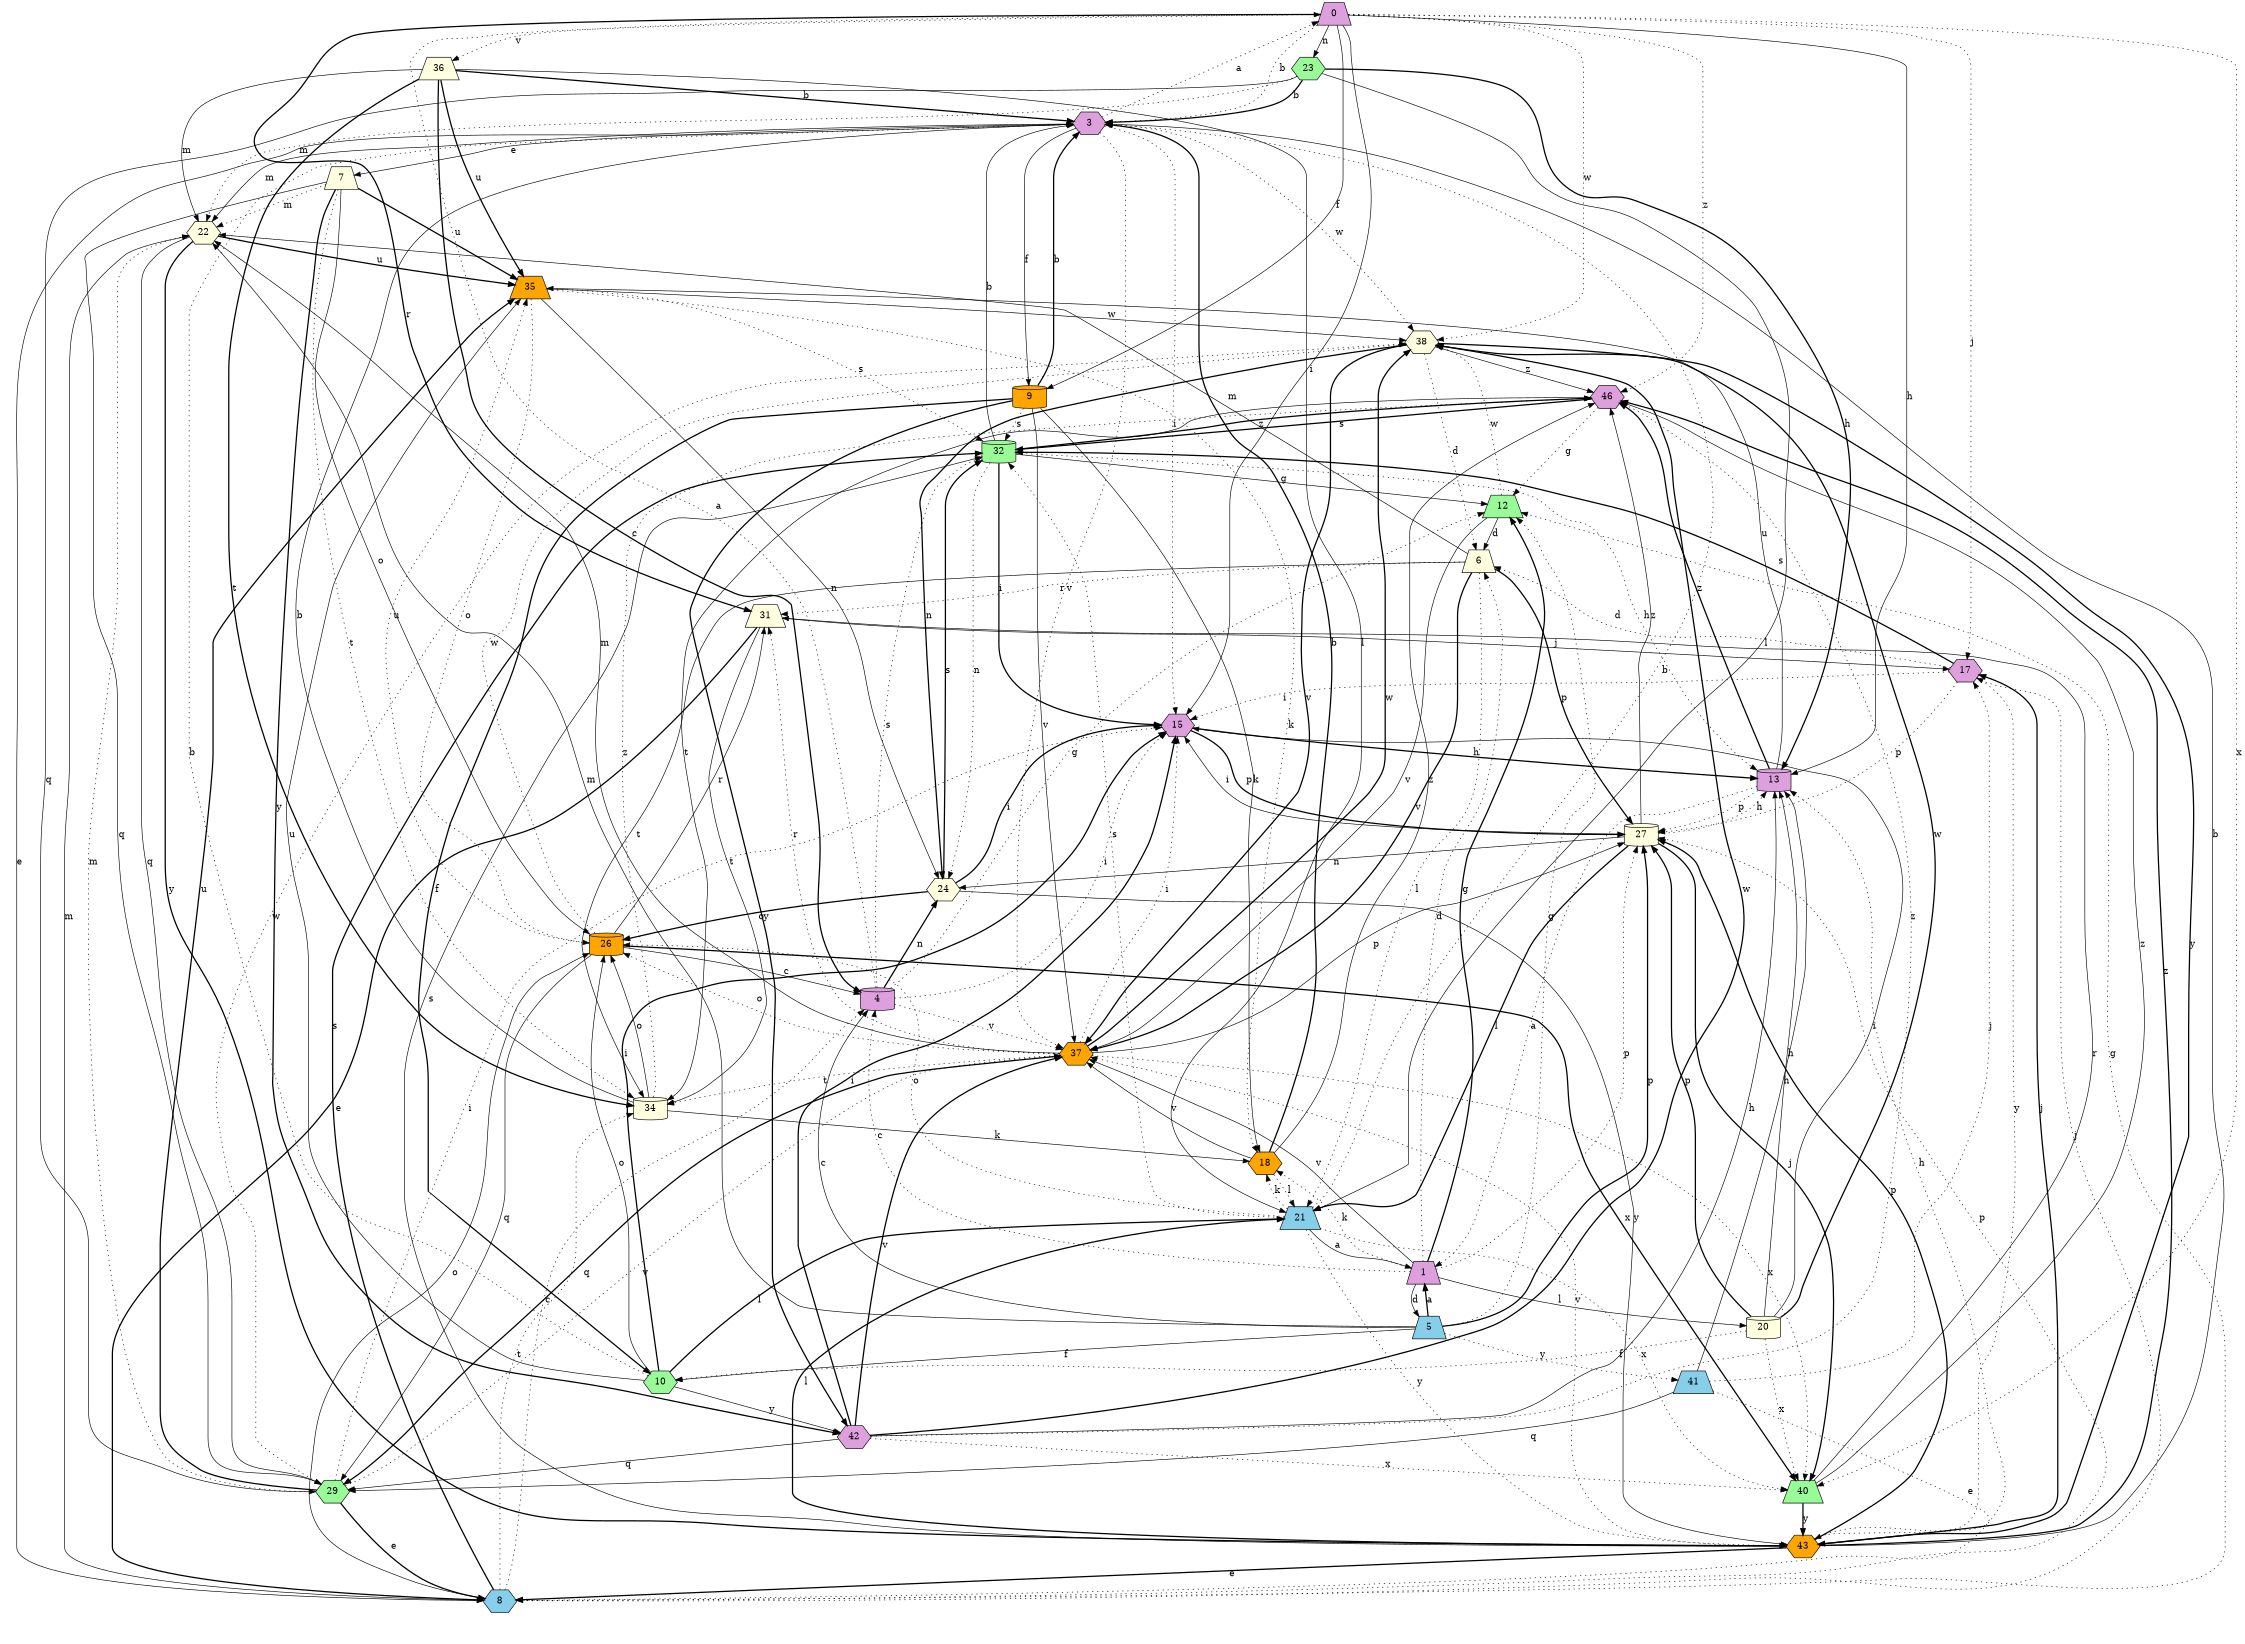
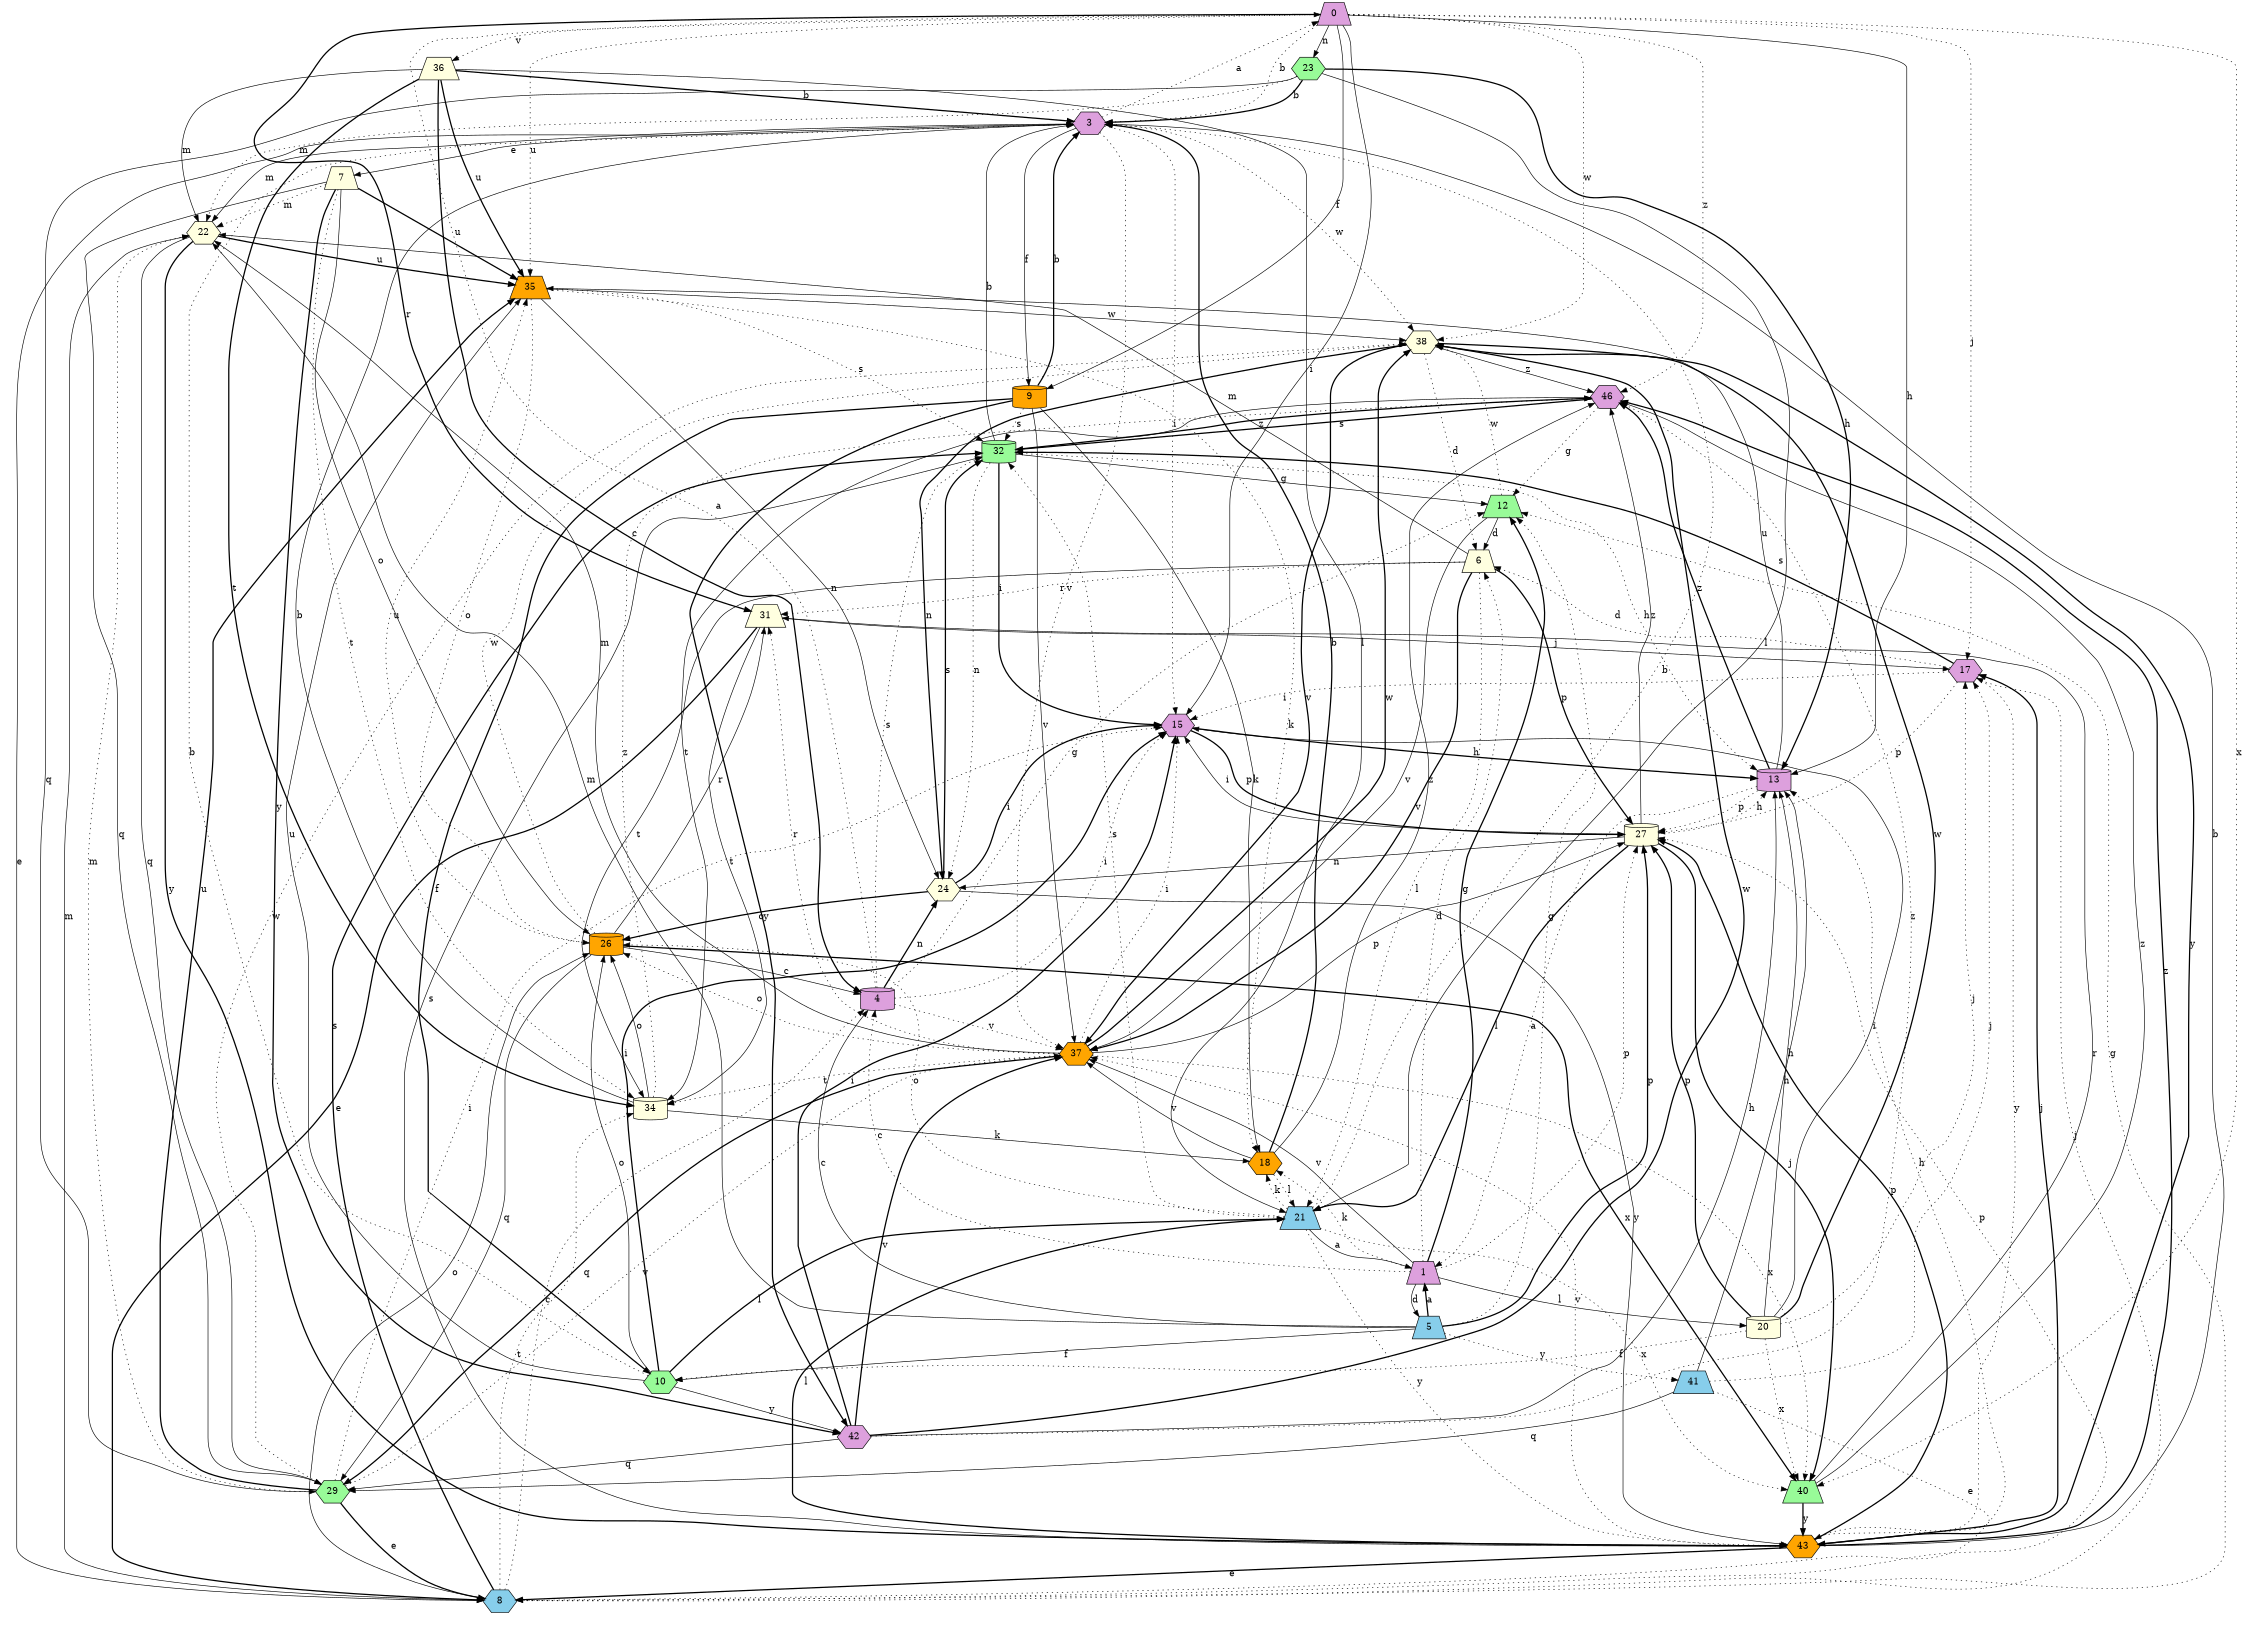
none -> (822, 30)
none -> (1974, 1046)
(1325, 1464) -> none
